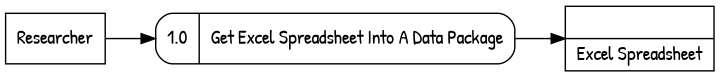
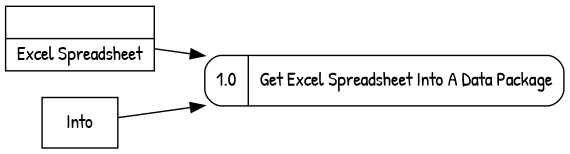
(55, 39) -> (80, 123)
(533, 39) -> (172, 51)
